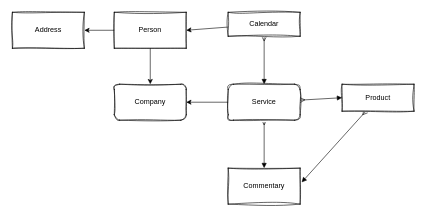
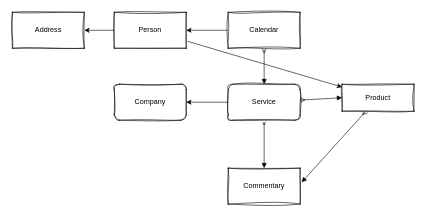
(264, 24) -> (264, 30)
(150, 78) -> (262, 64)
